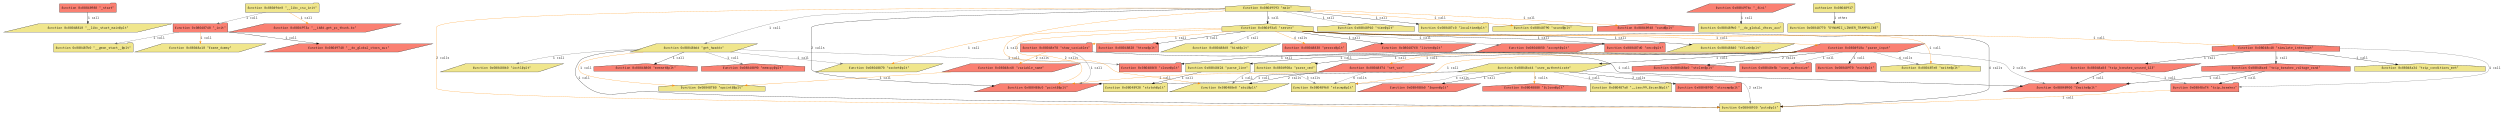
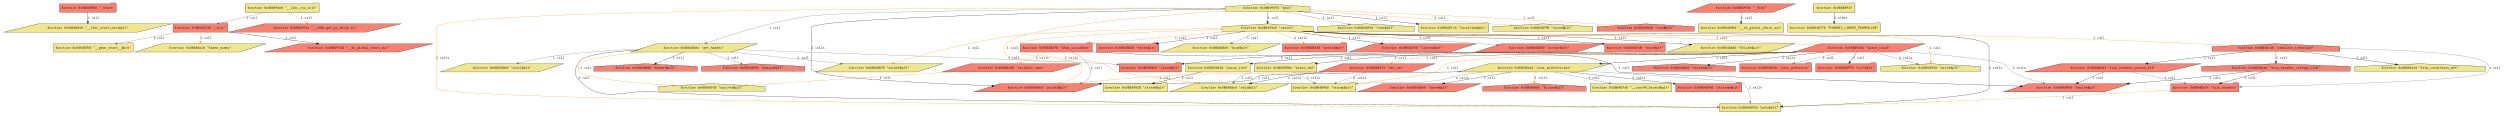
(1834, 8) -> (1834, 8)
